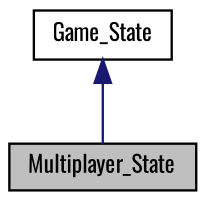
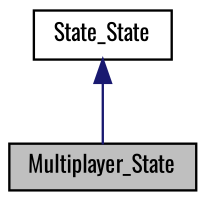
(103, 35) -> (103, 35)
